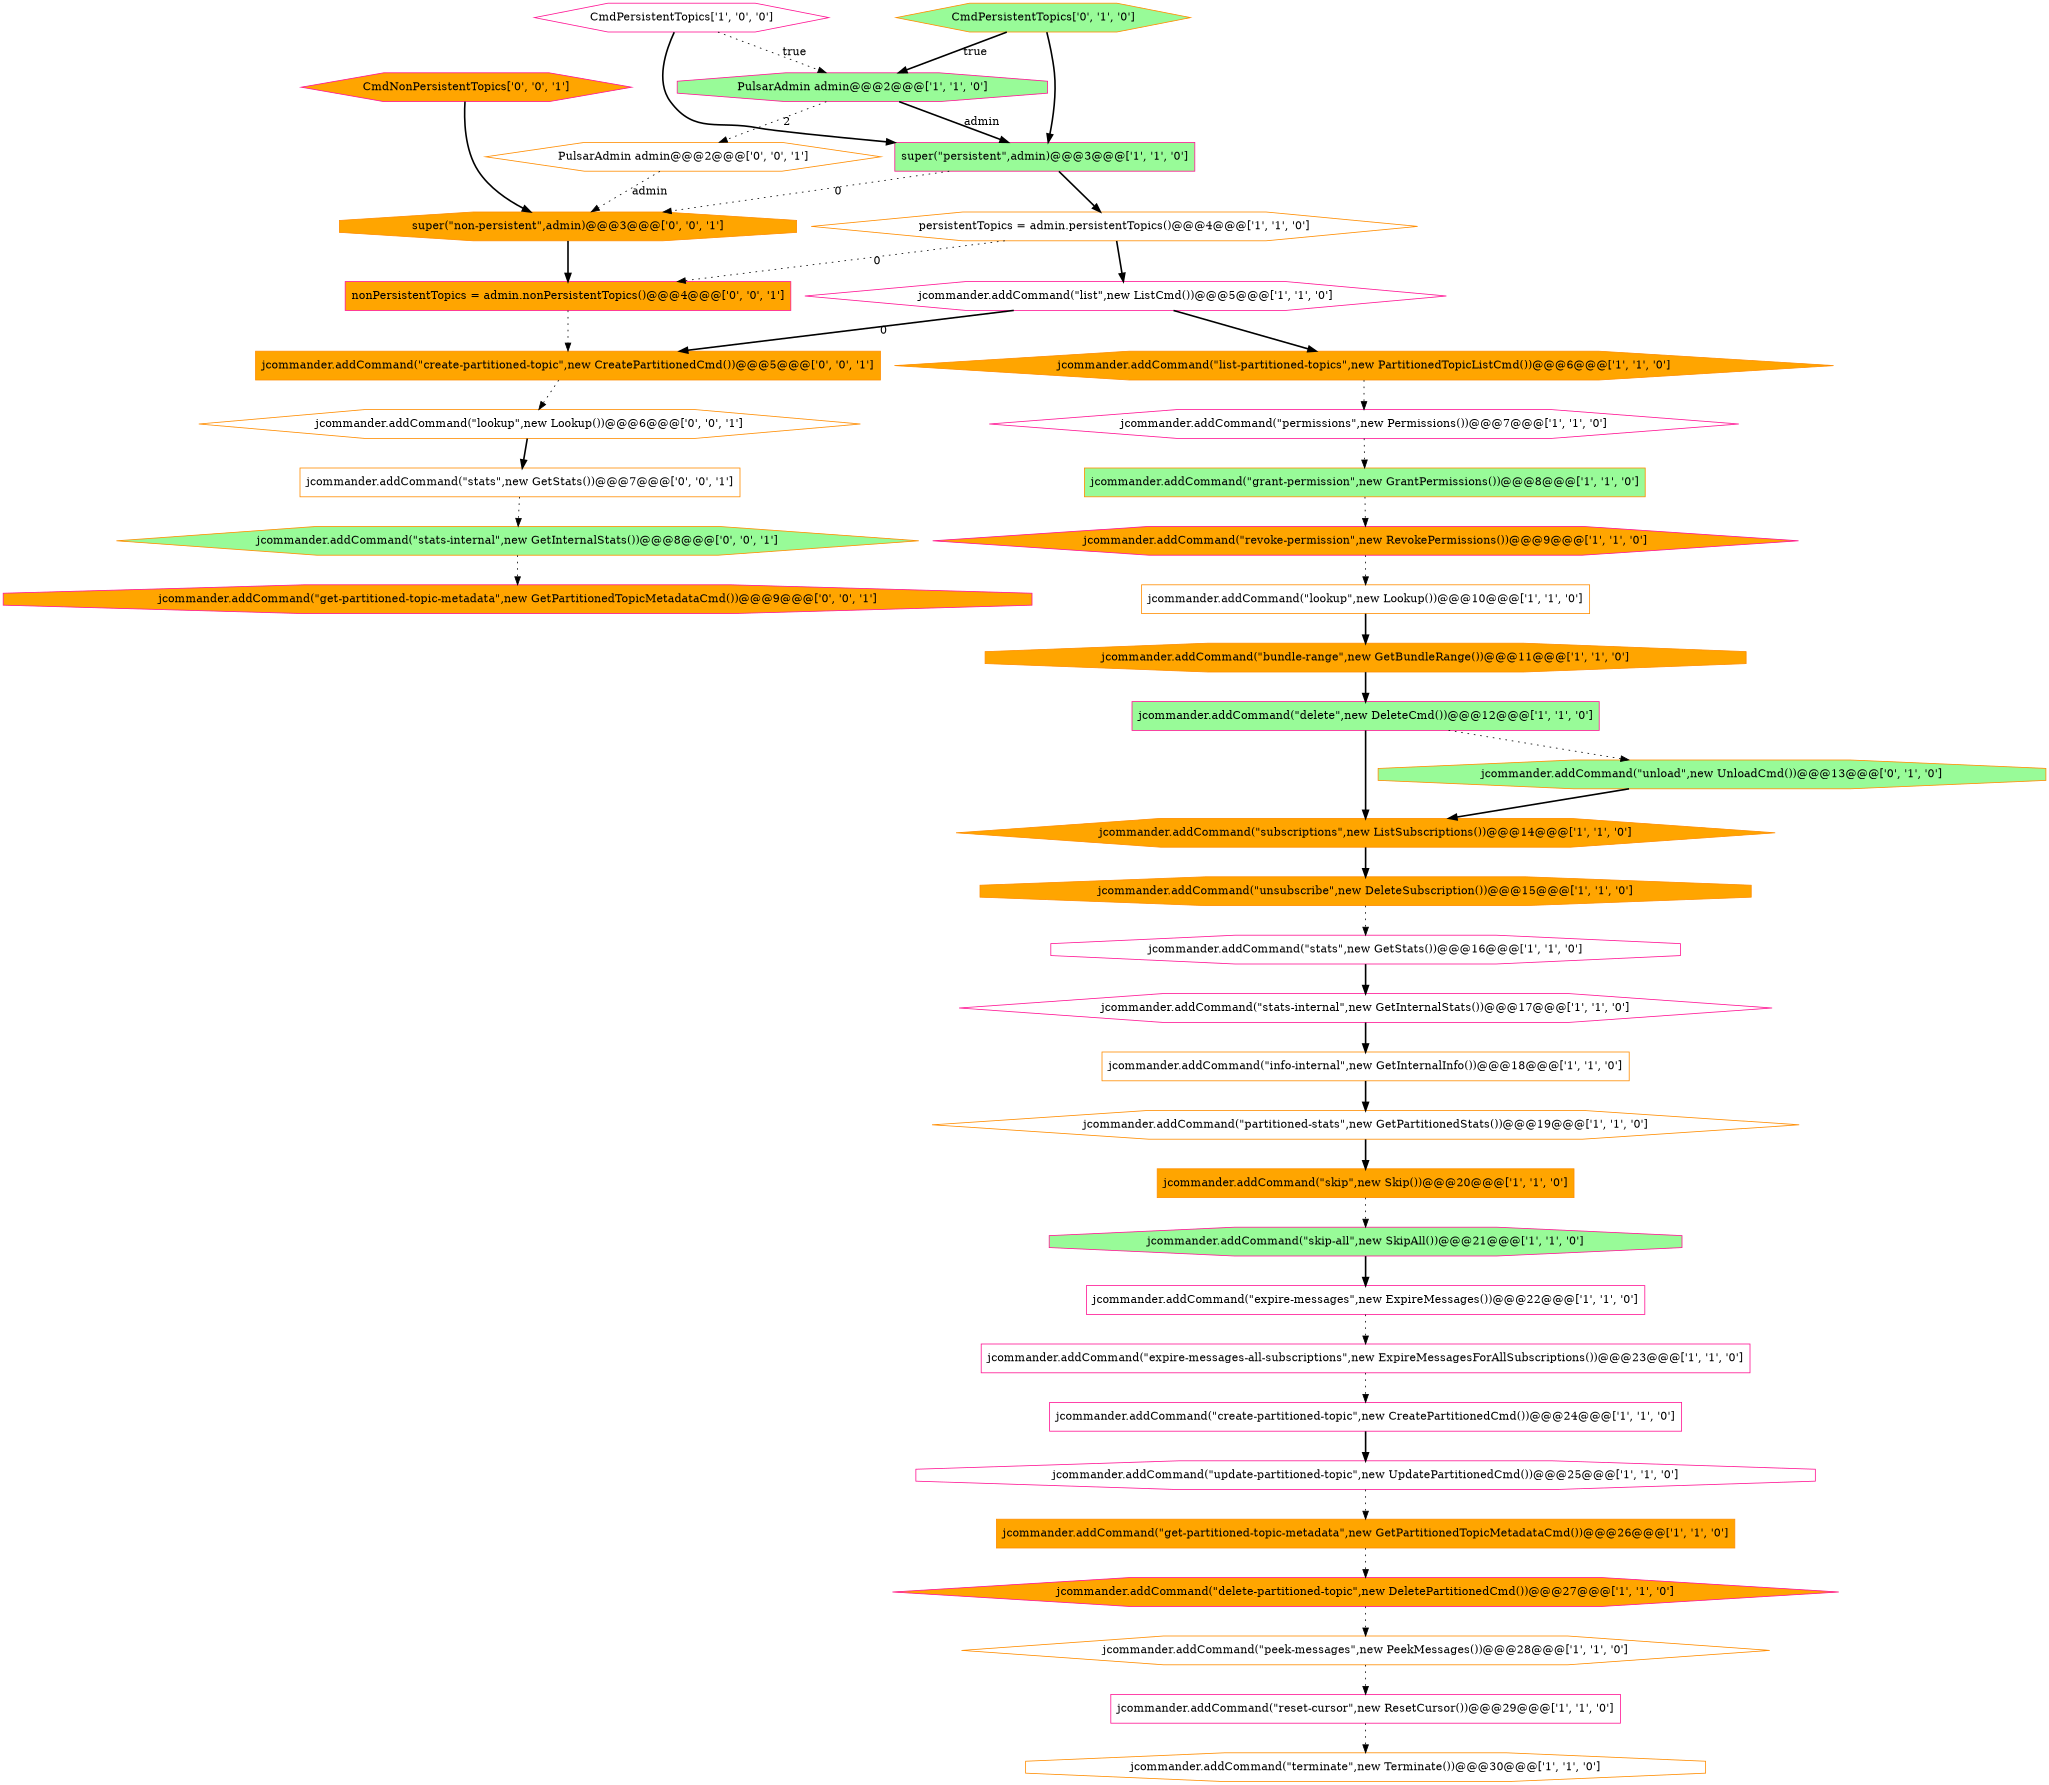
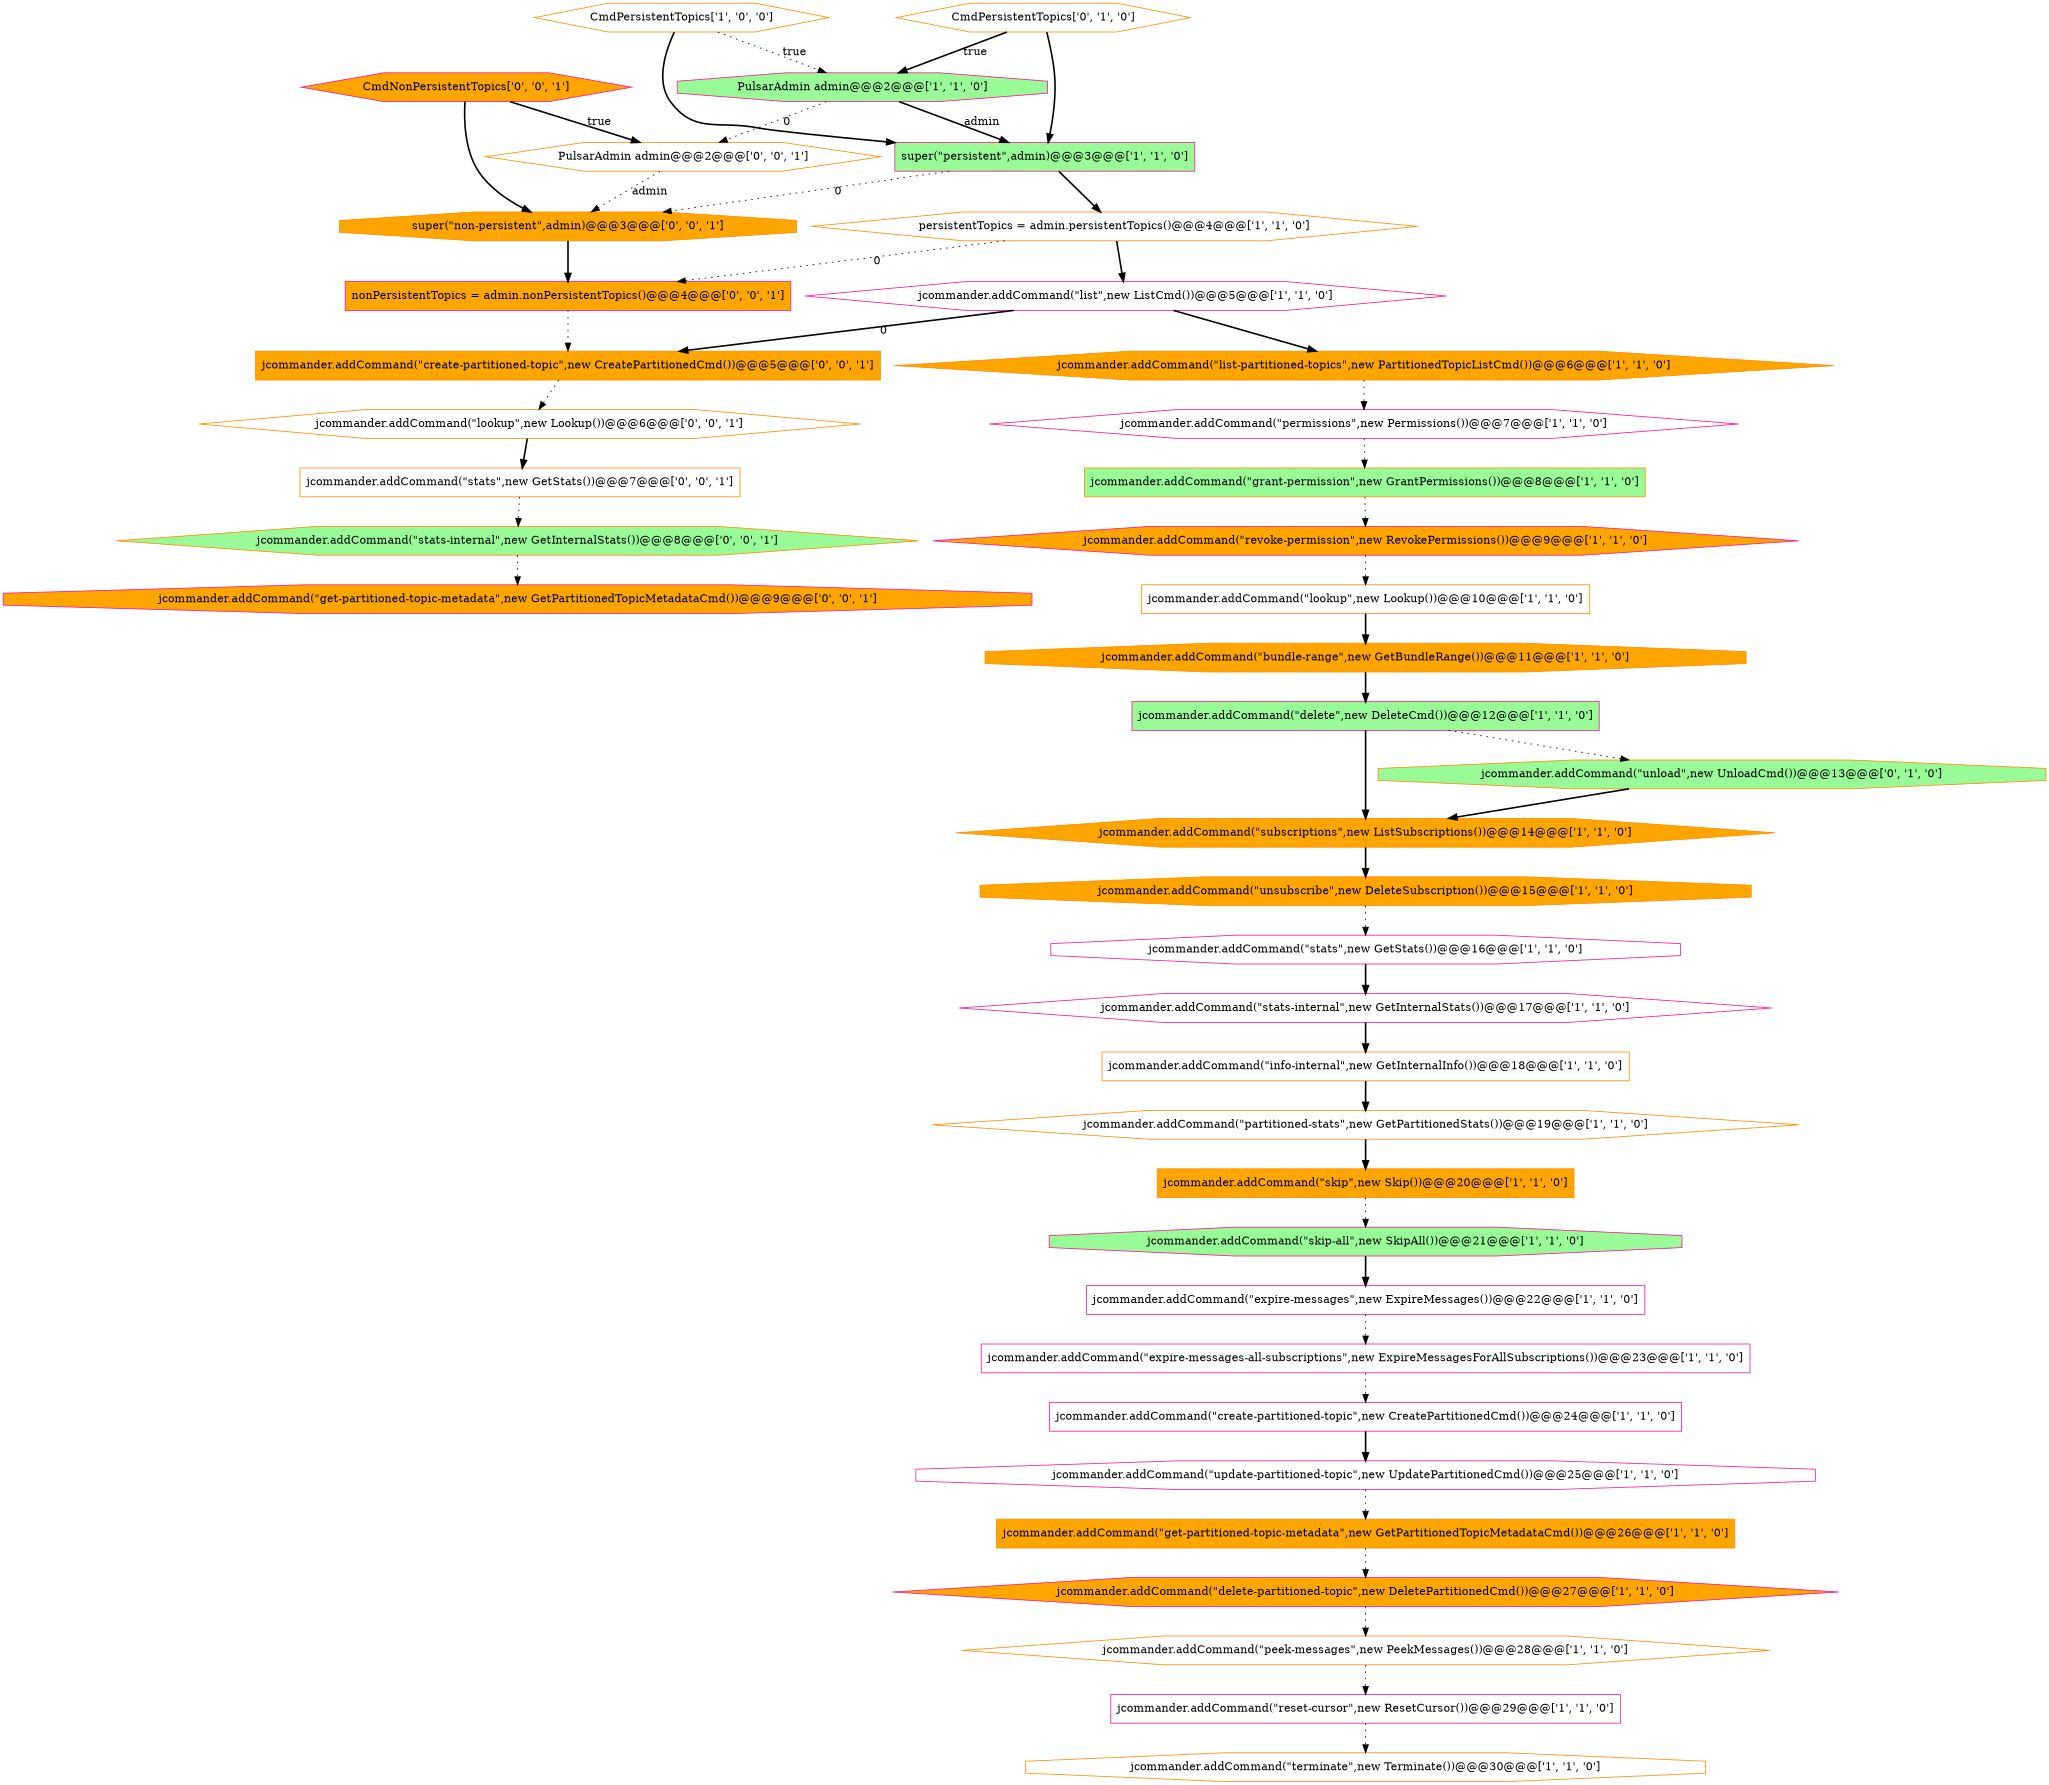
(682, 18) -> (682, 18)
(1043, 18) -> (1043, 18)
none -> (571, 121)
(787, 122) -> (787, 122)
